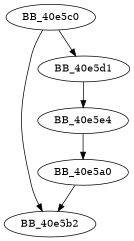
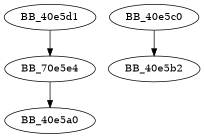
(65, 40) -> none
(83, 121) -> (50, 69)
(69, 195) -> none
